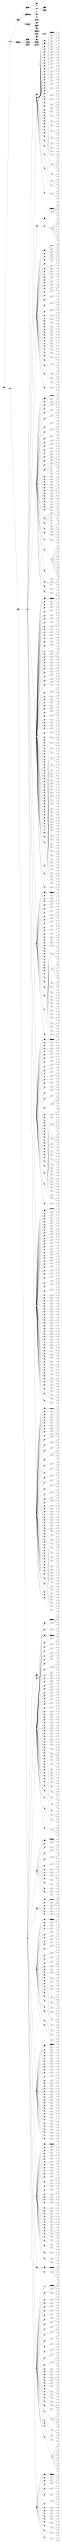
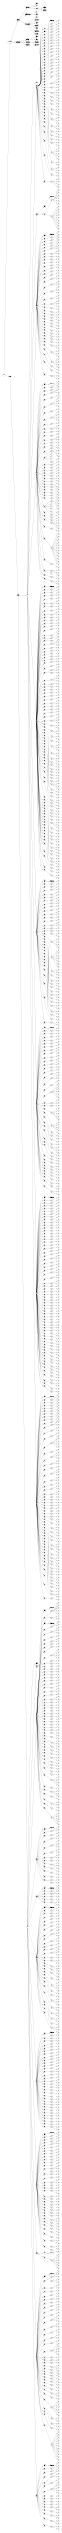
(44, 34) -> none
